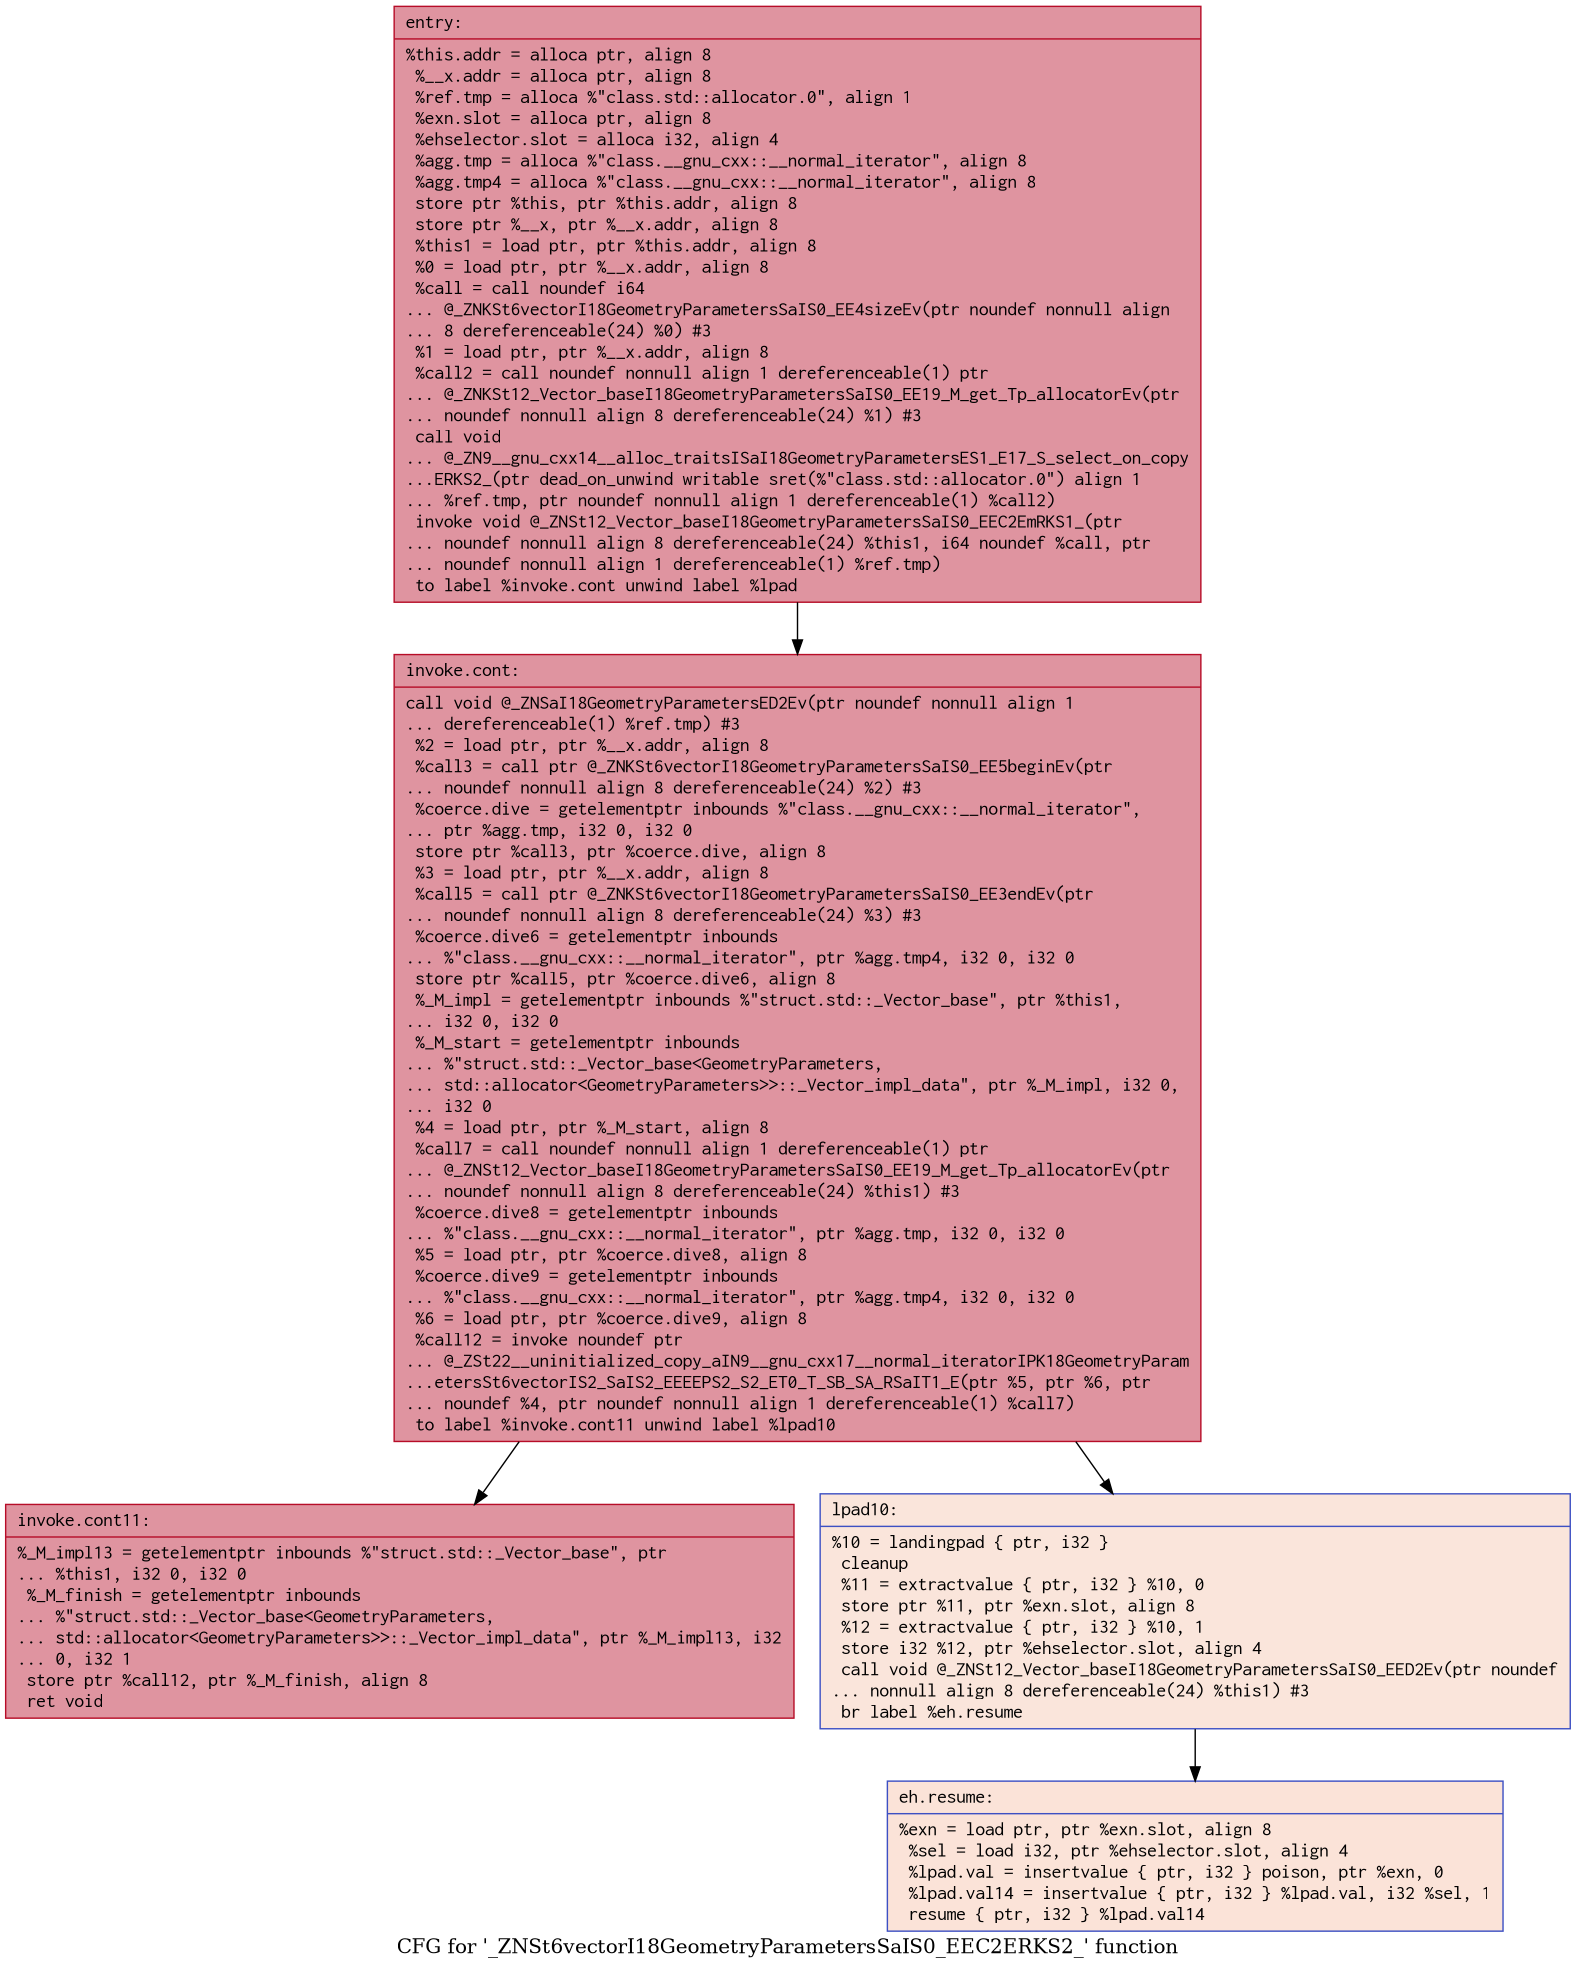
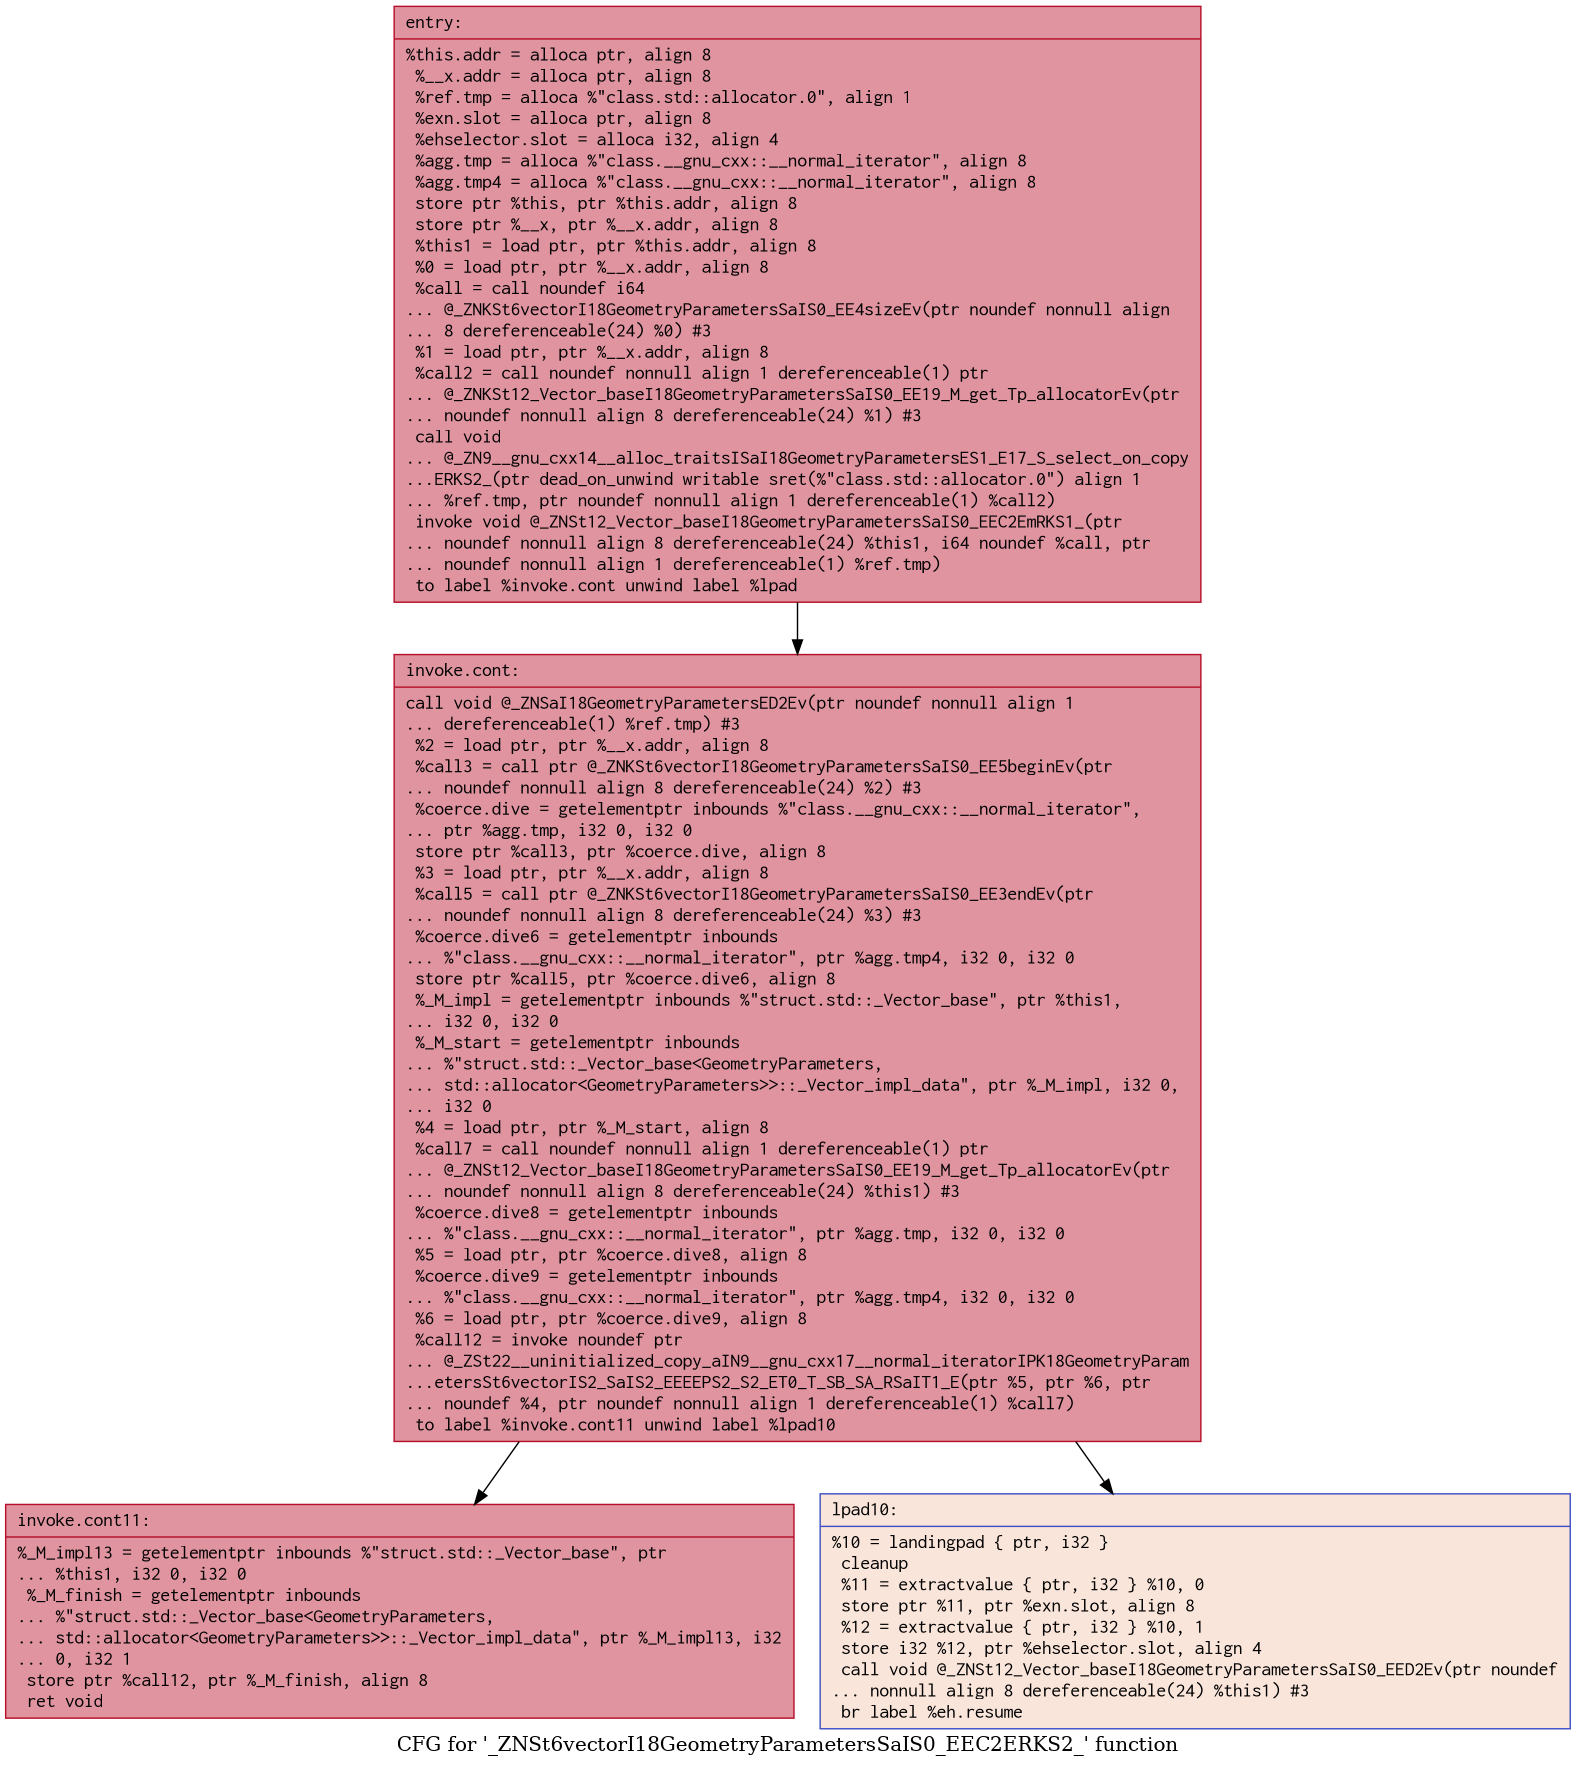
(1195, 1856) -> none
